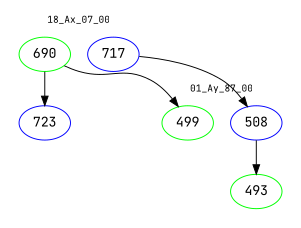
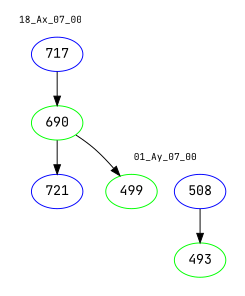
(195, 68) -> (57, 84)
(222, 89) -> (166, 158)
(45, 123) -> (57, 192)
